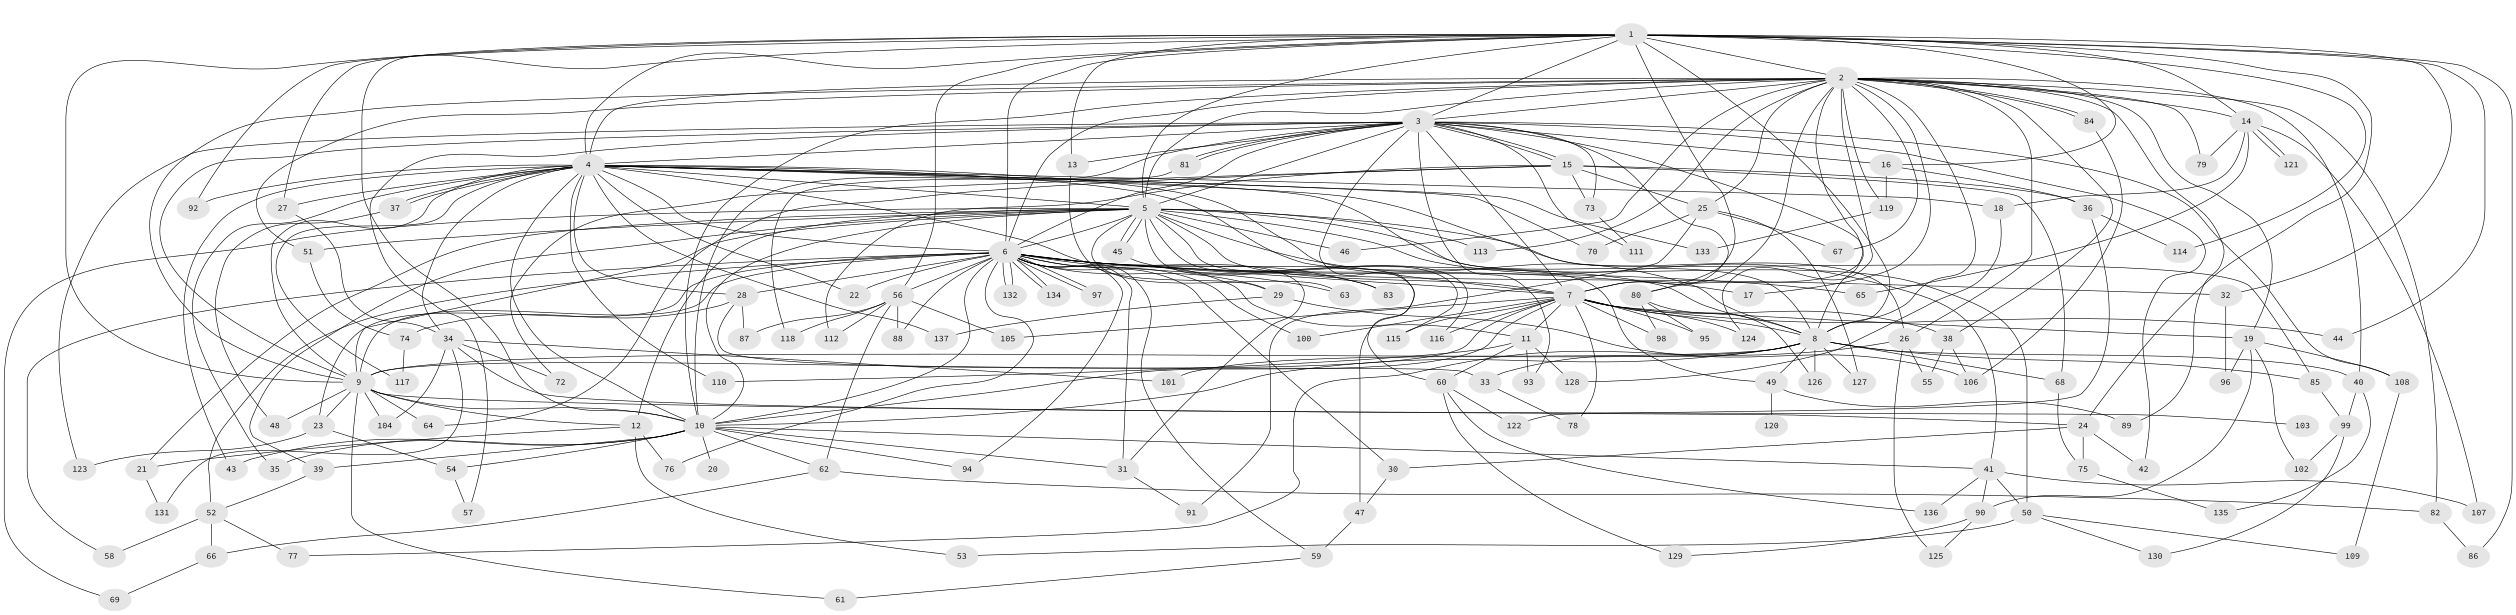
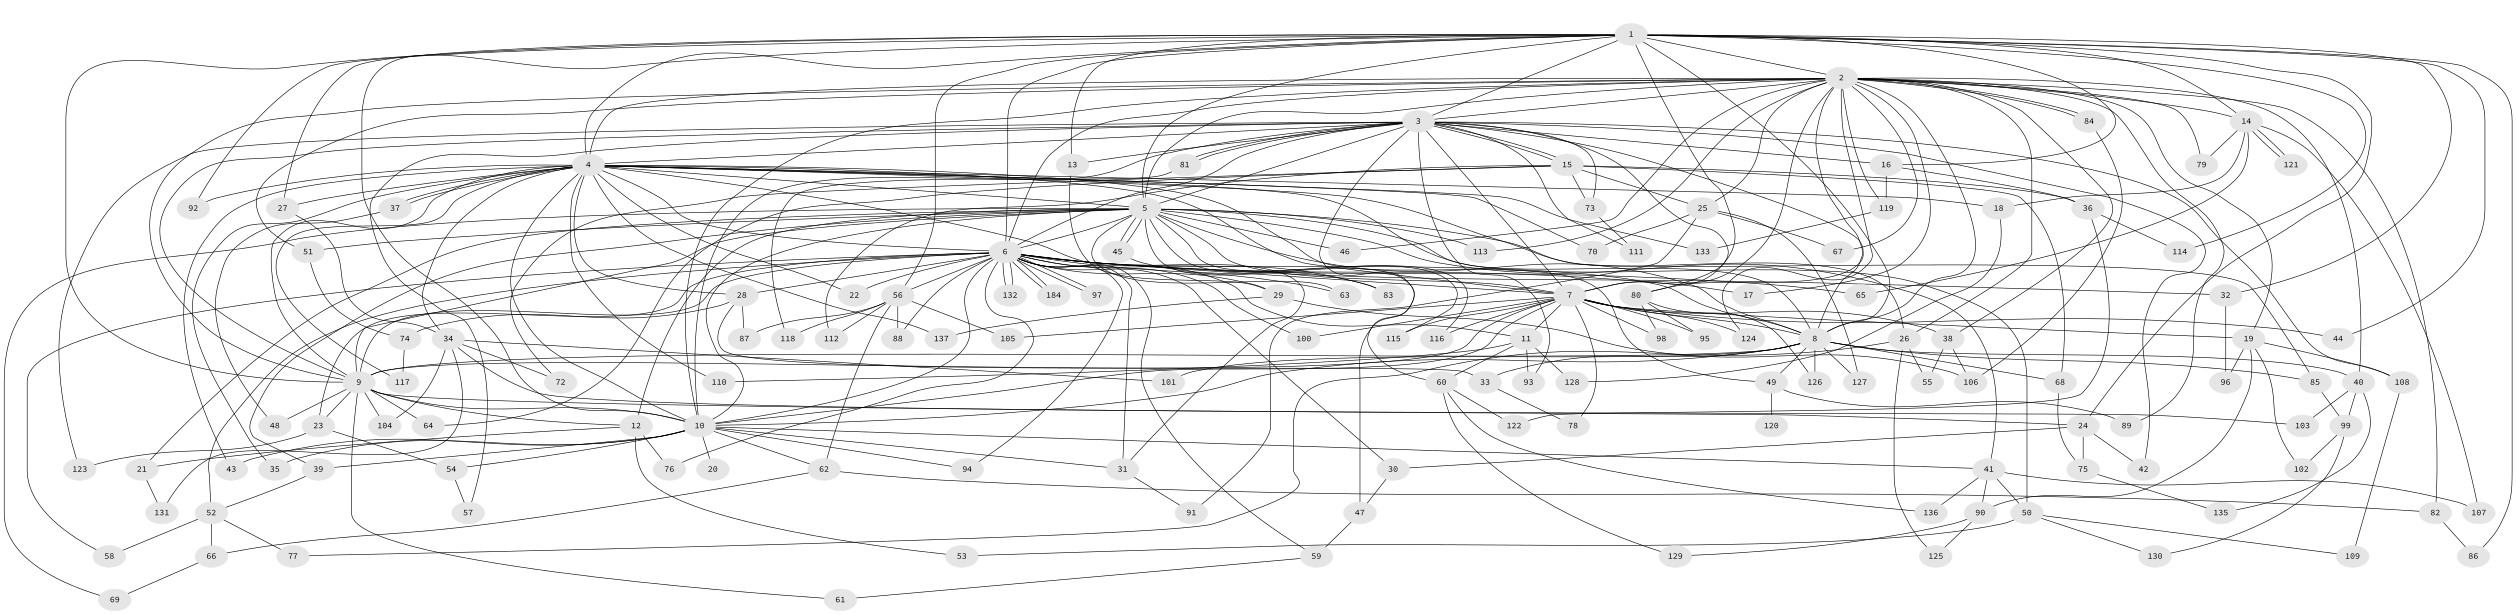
(1054, 295) -> (1054, 295)
none -> (2334, 402)
